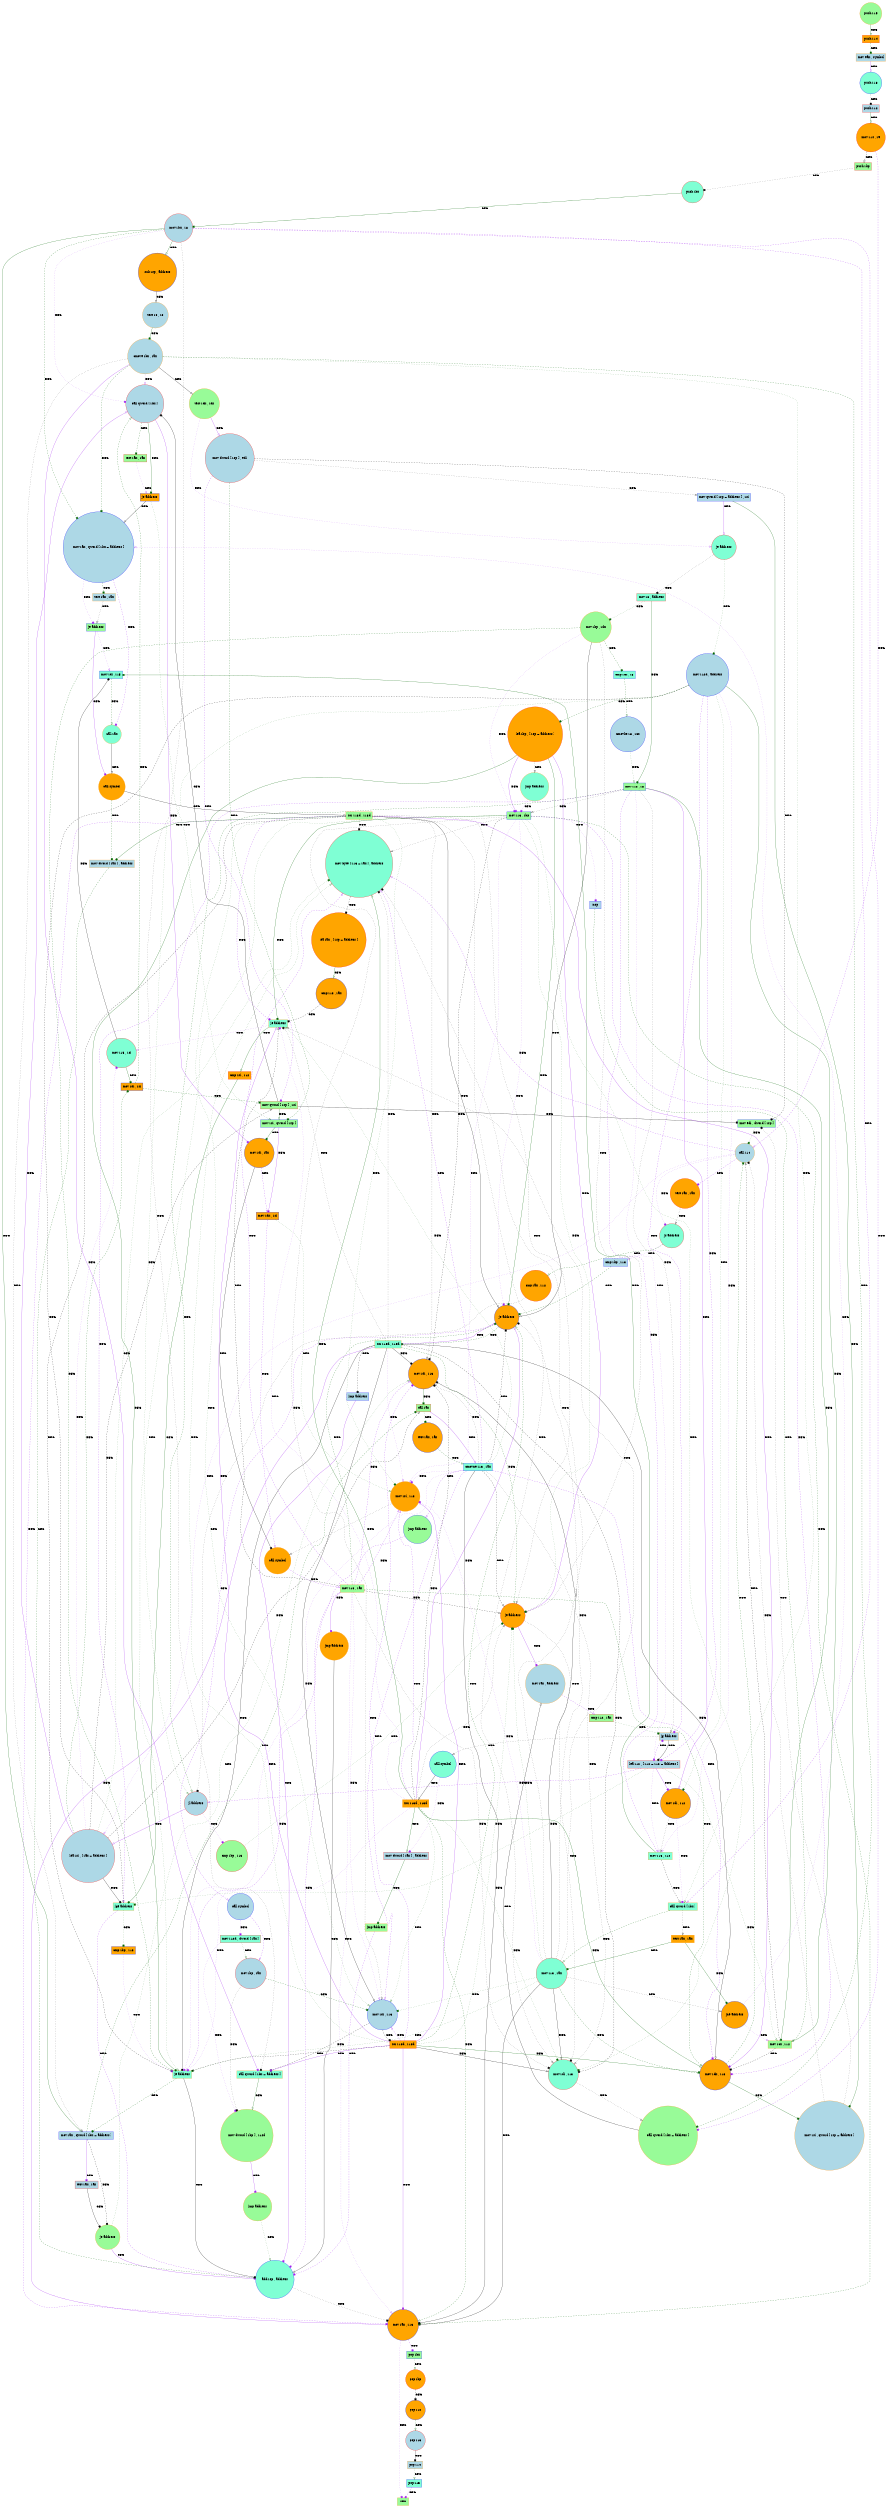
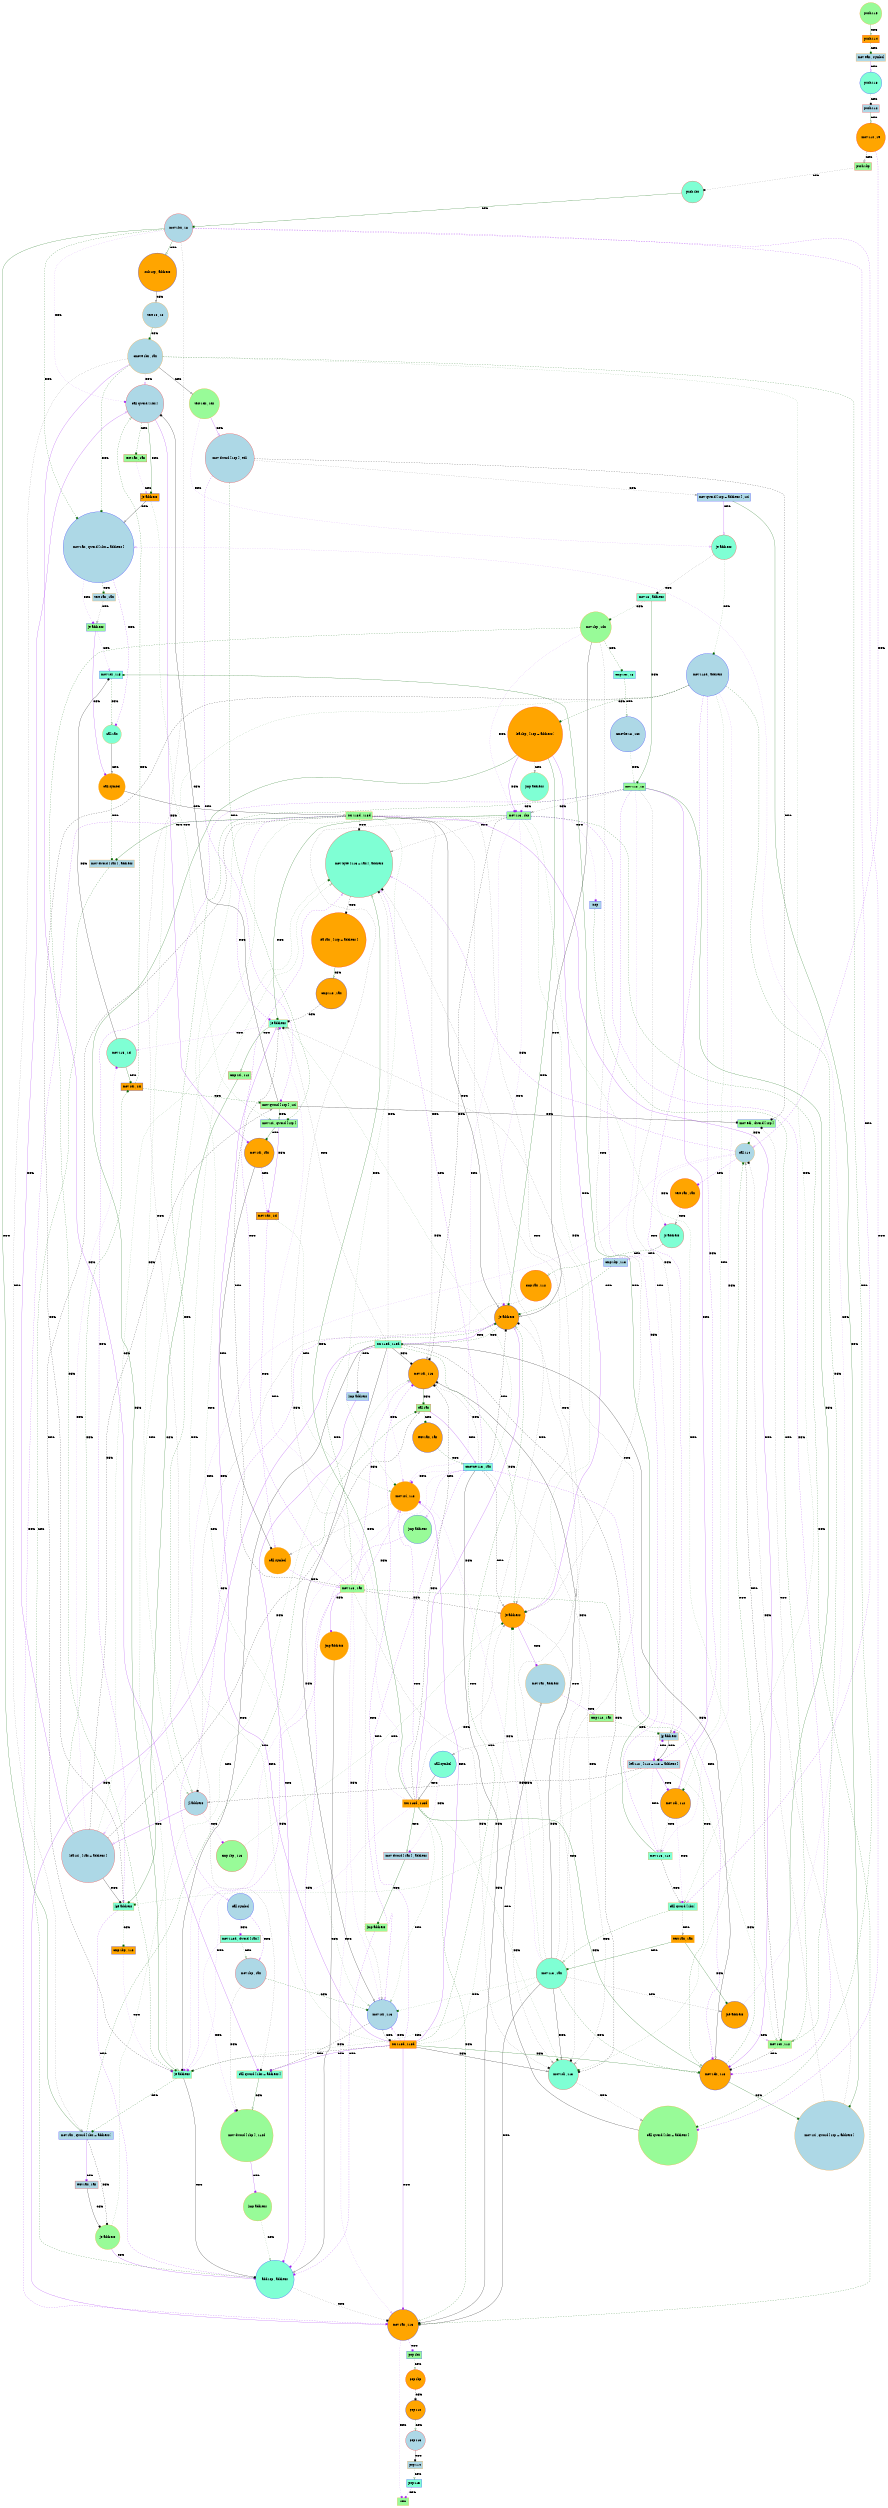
(240, 1075) -> (240, 1075)
(832, 1349) -> (832, 1349)
(437, 1786) -> (437, 1786)
